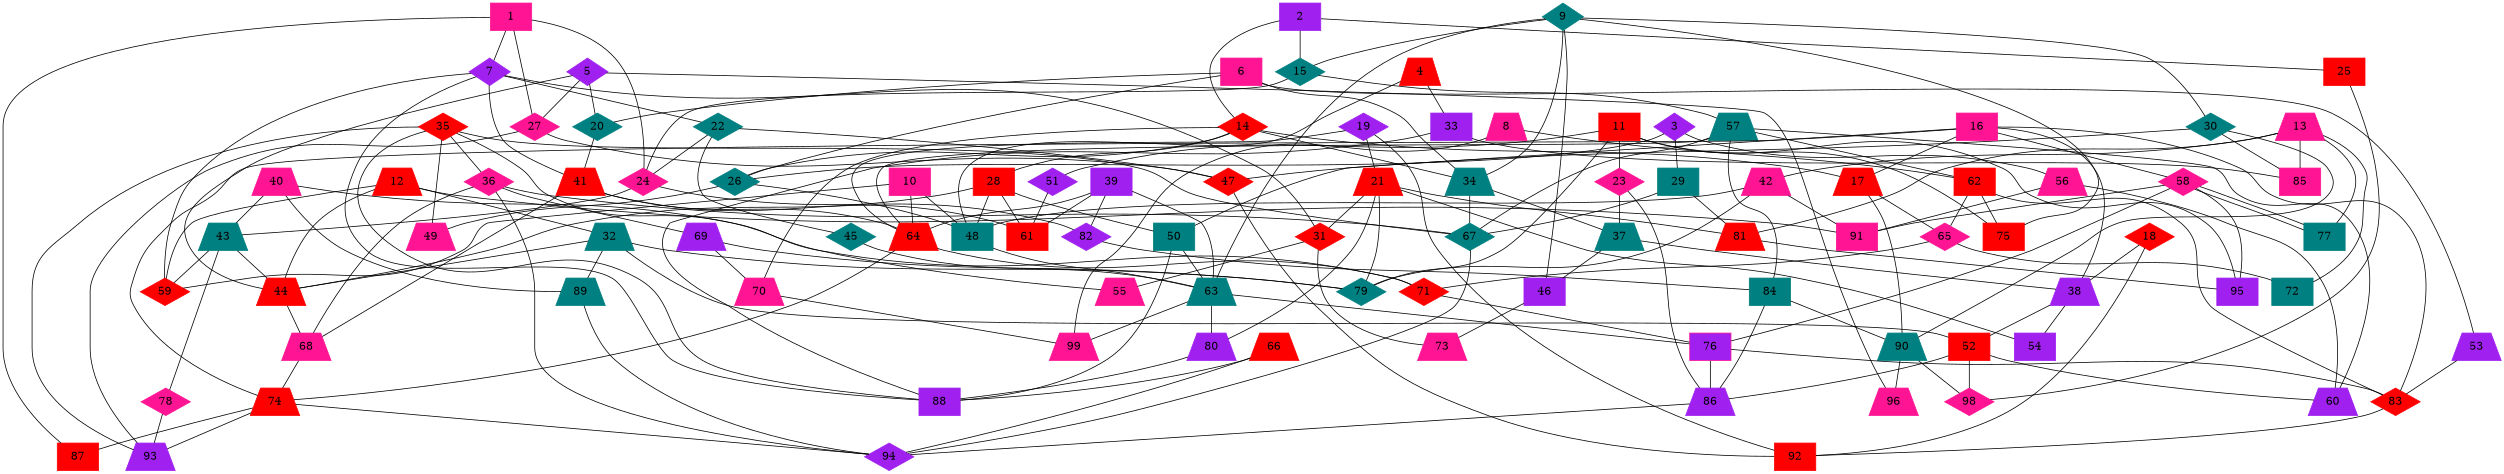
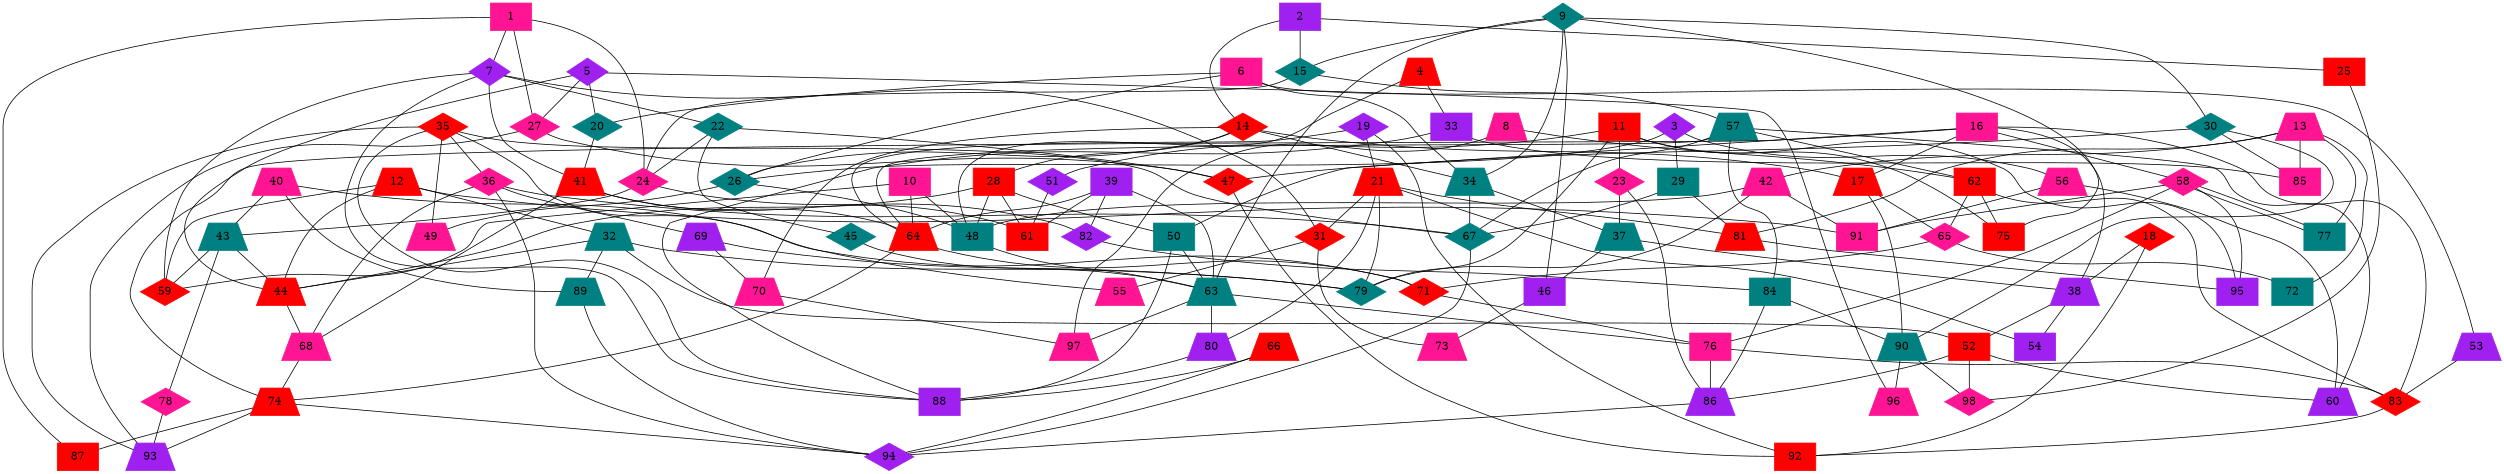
(1074, 347) -> (1074, 347)
(1710, 347) -> (1710, 347)
